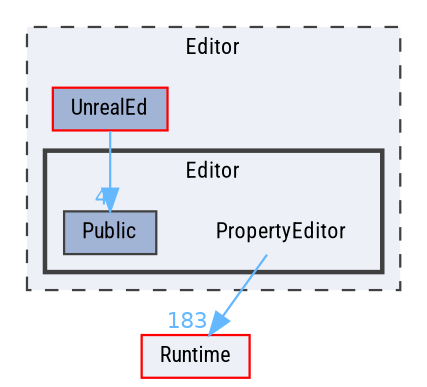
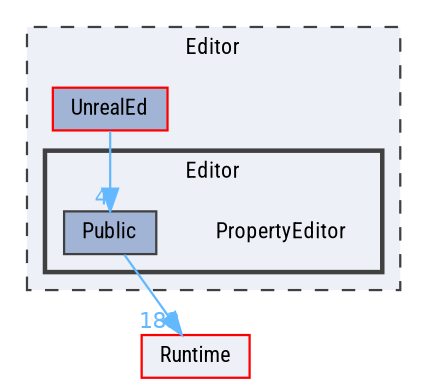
(245, 285) -> (146, 285)
